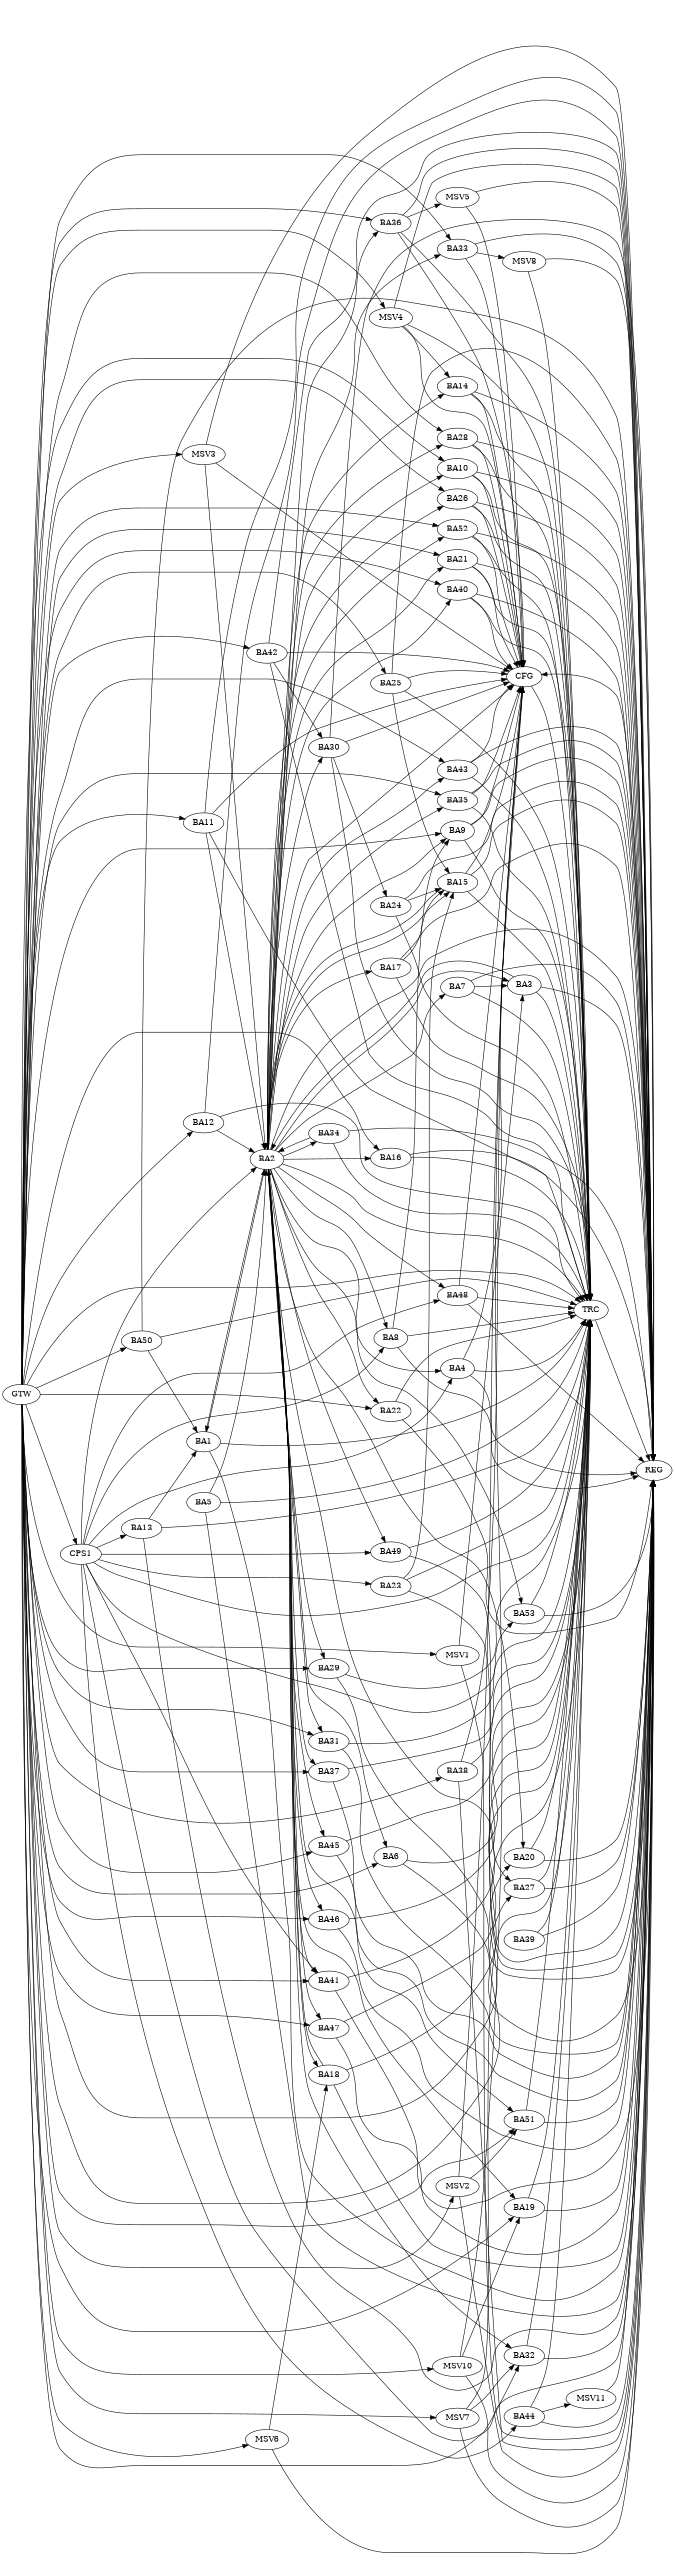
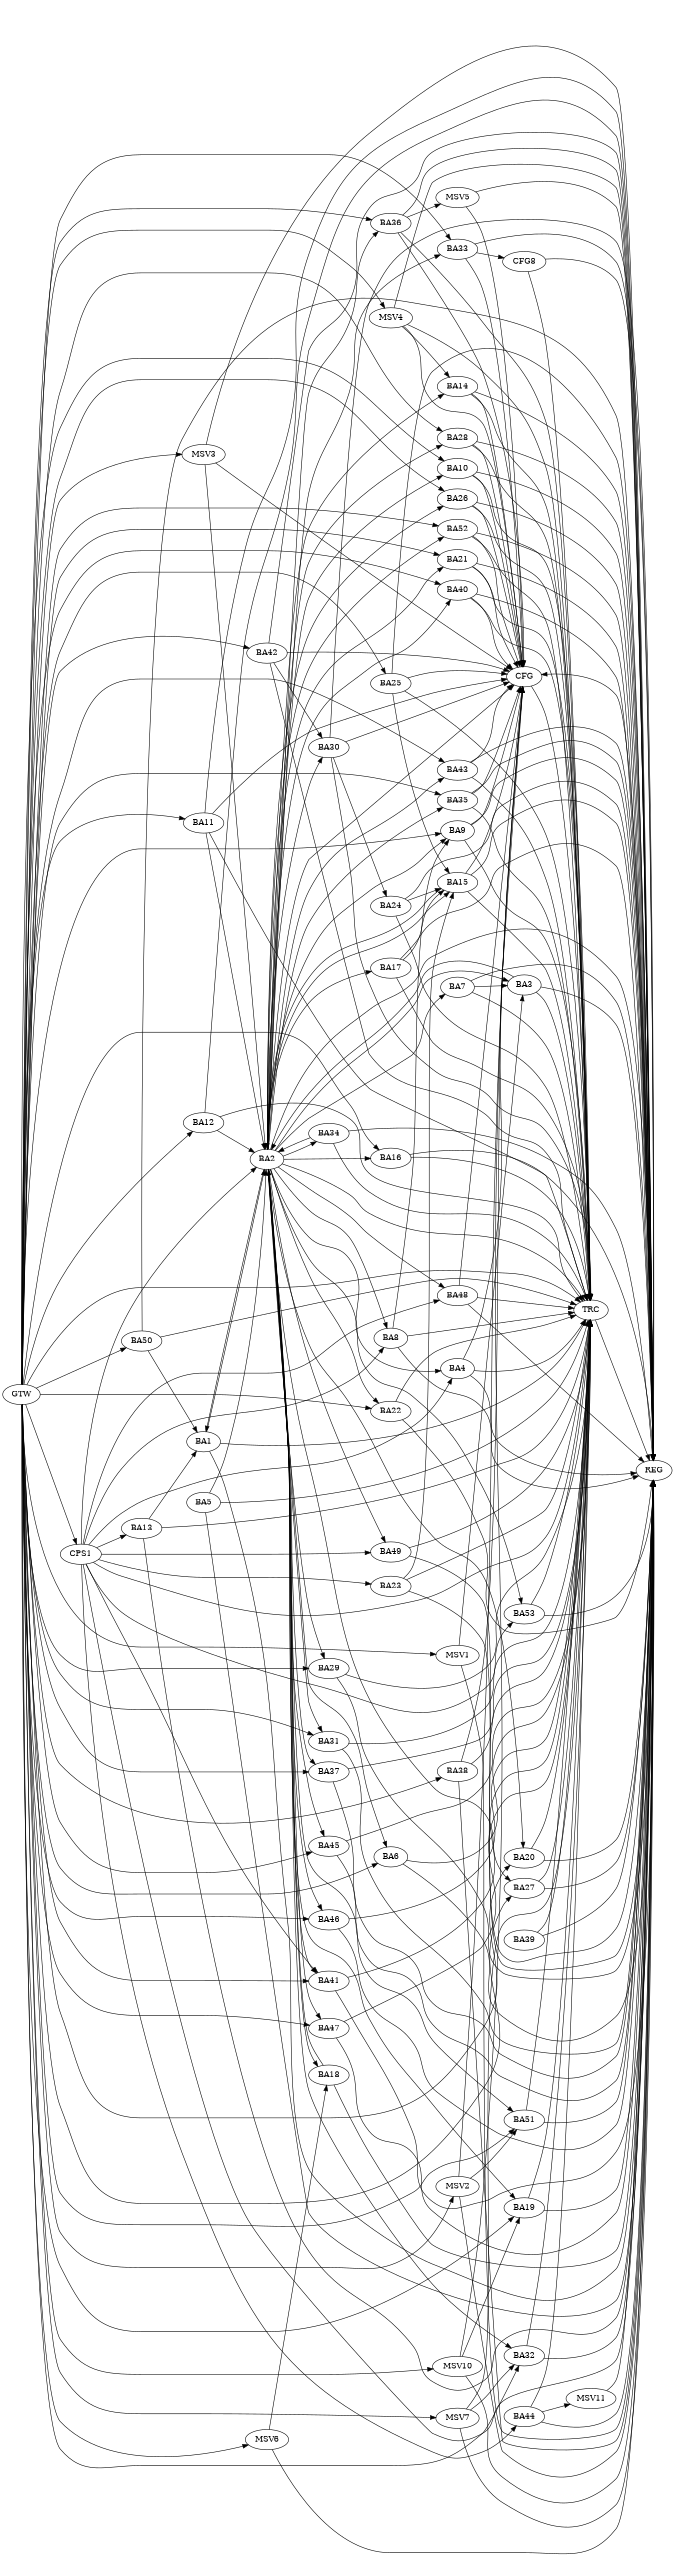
(524, 262) -> (524, 262)
(542, 1809) -> none
